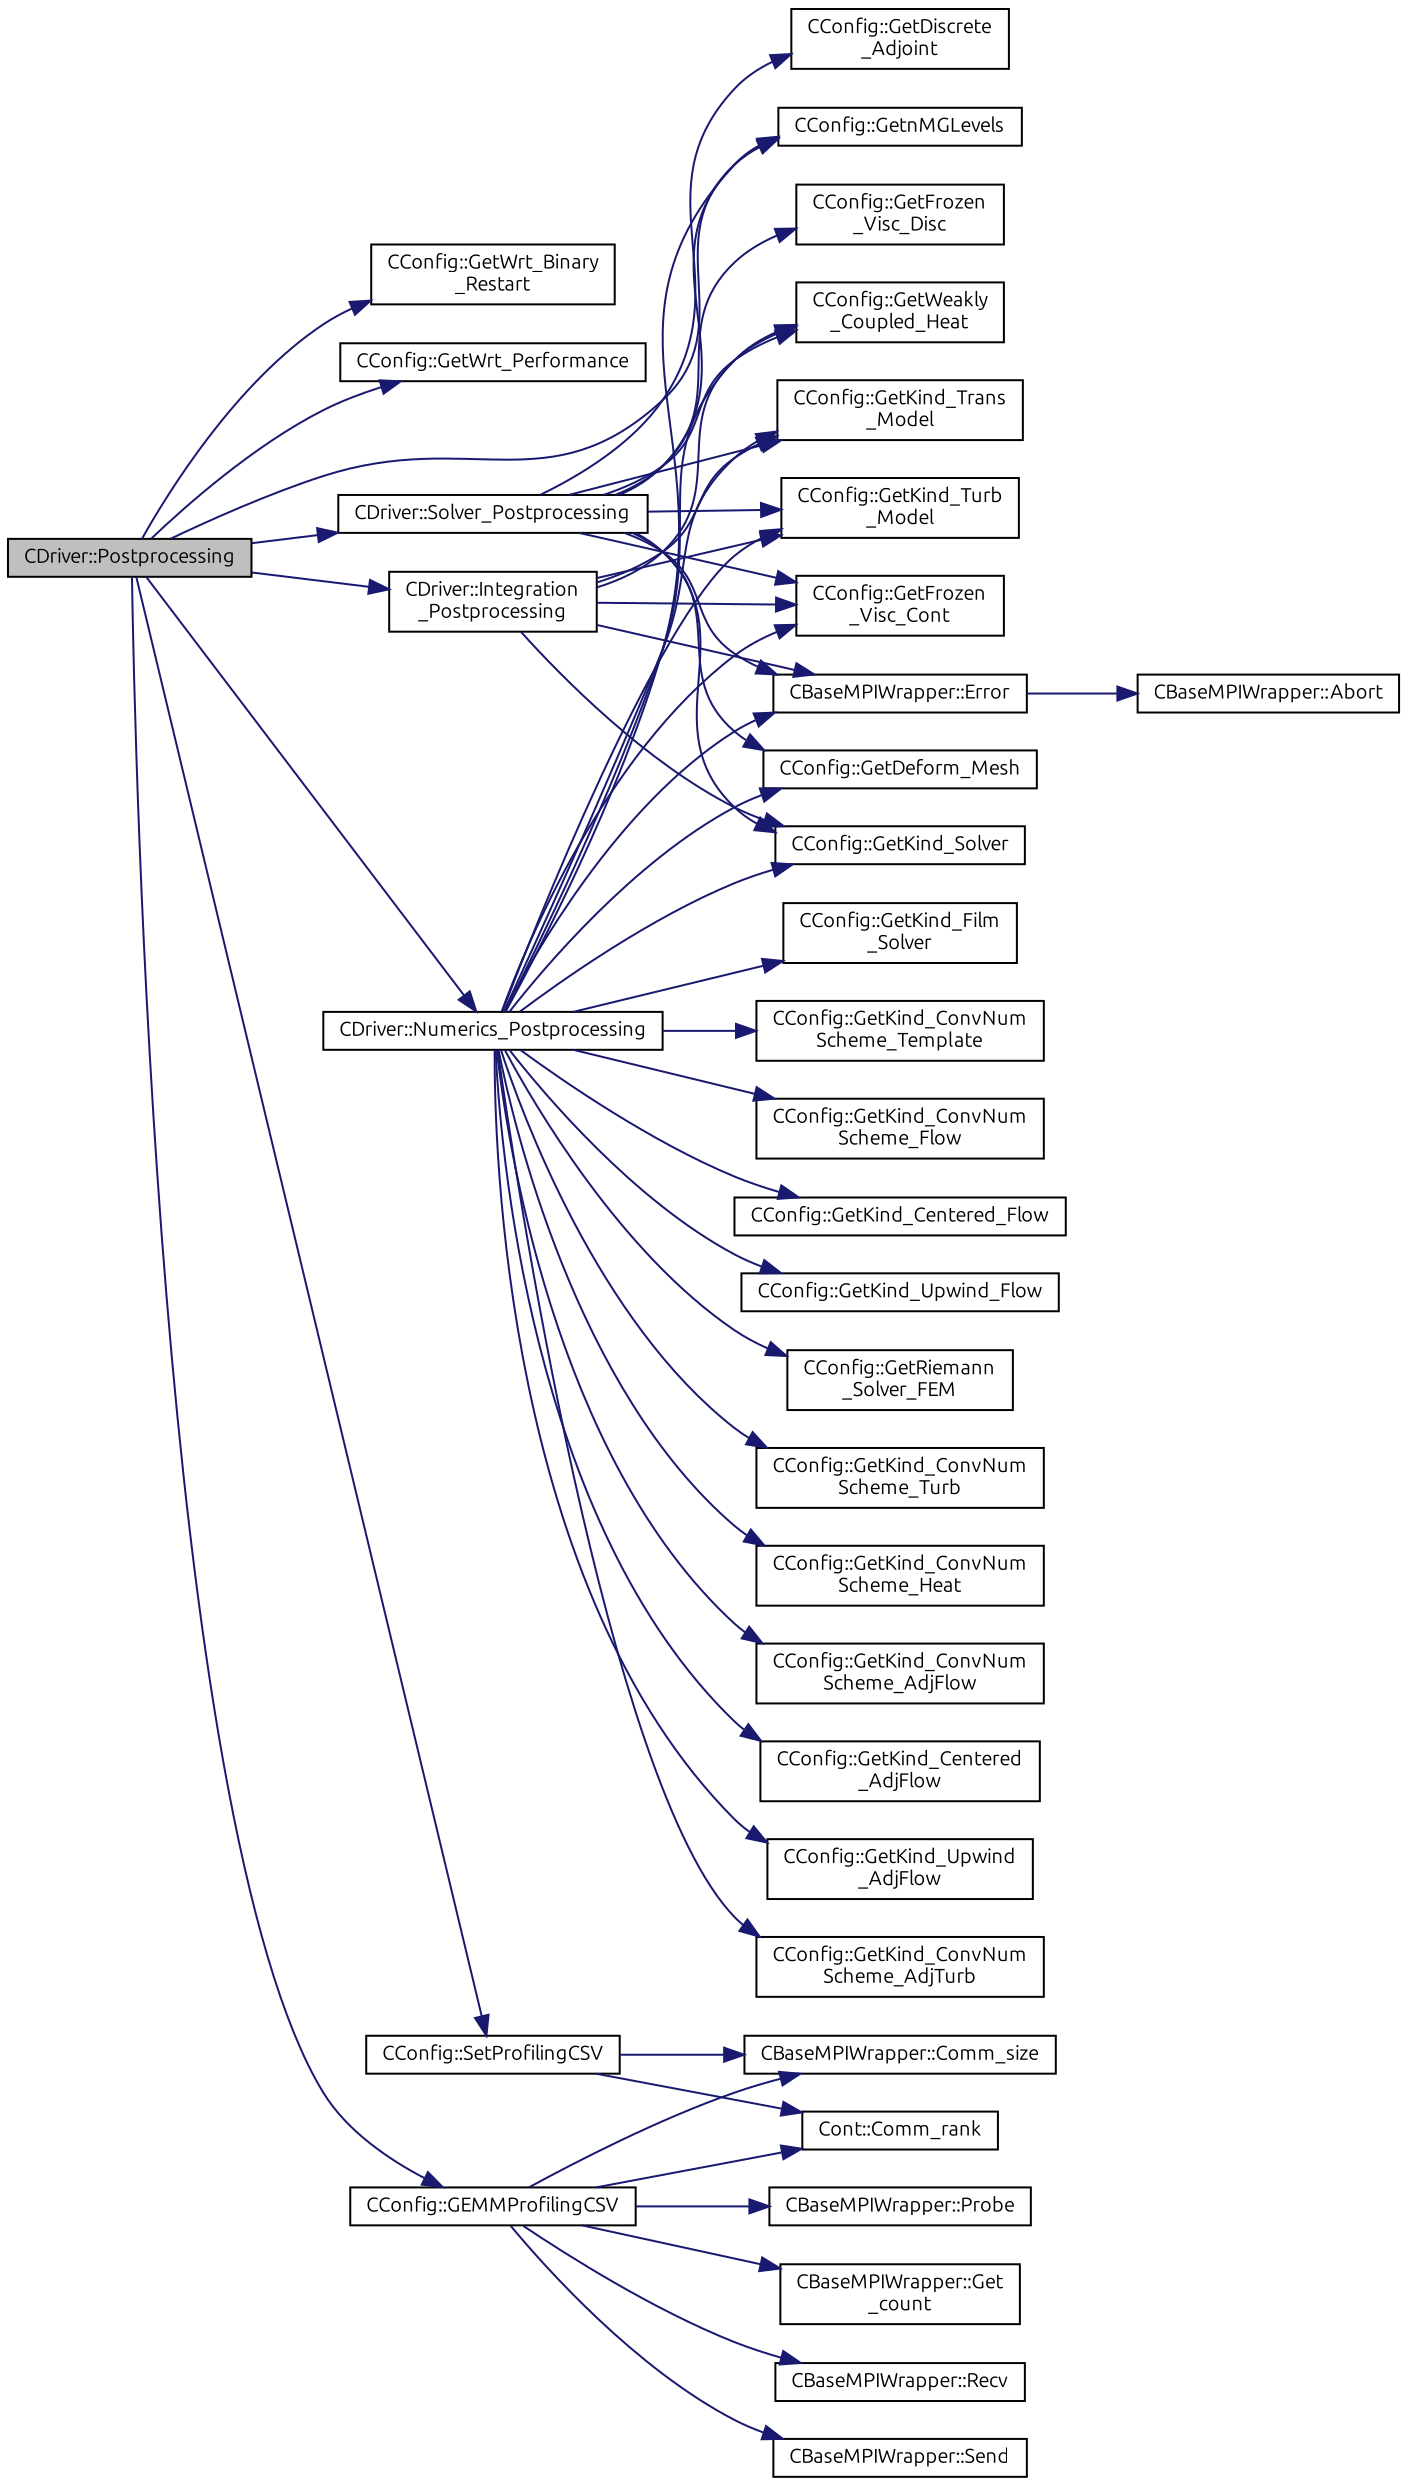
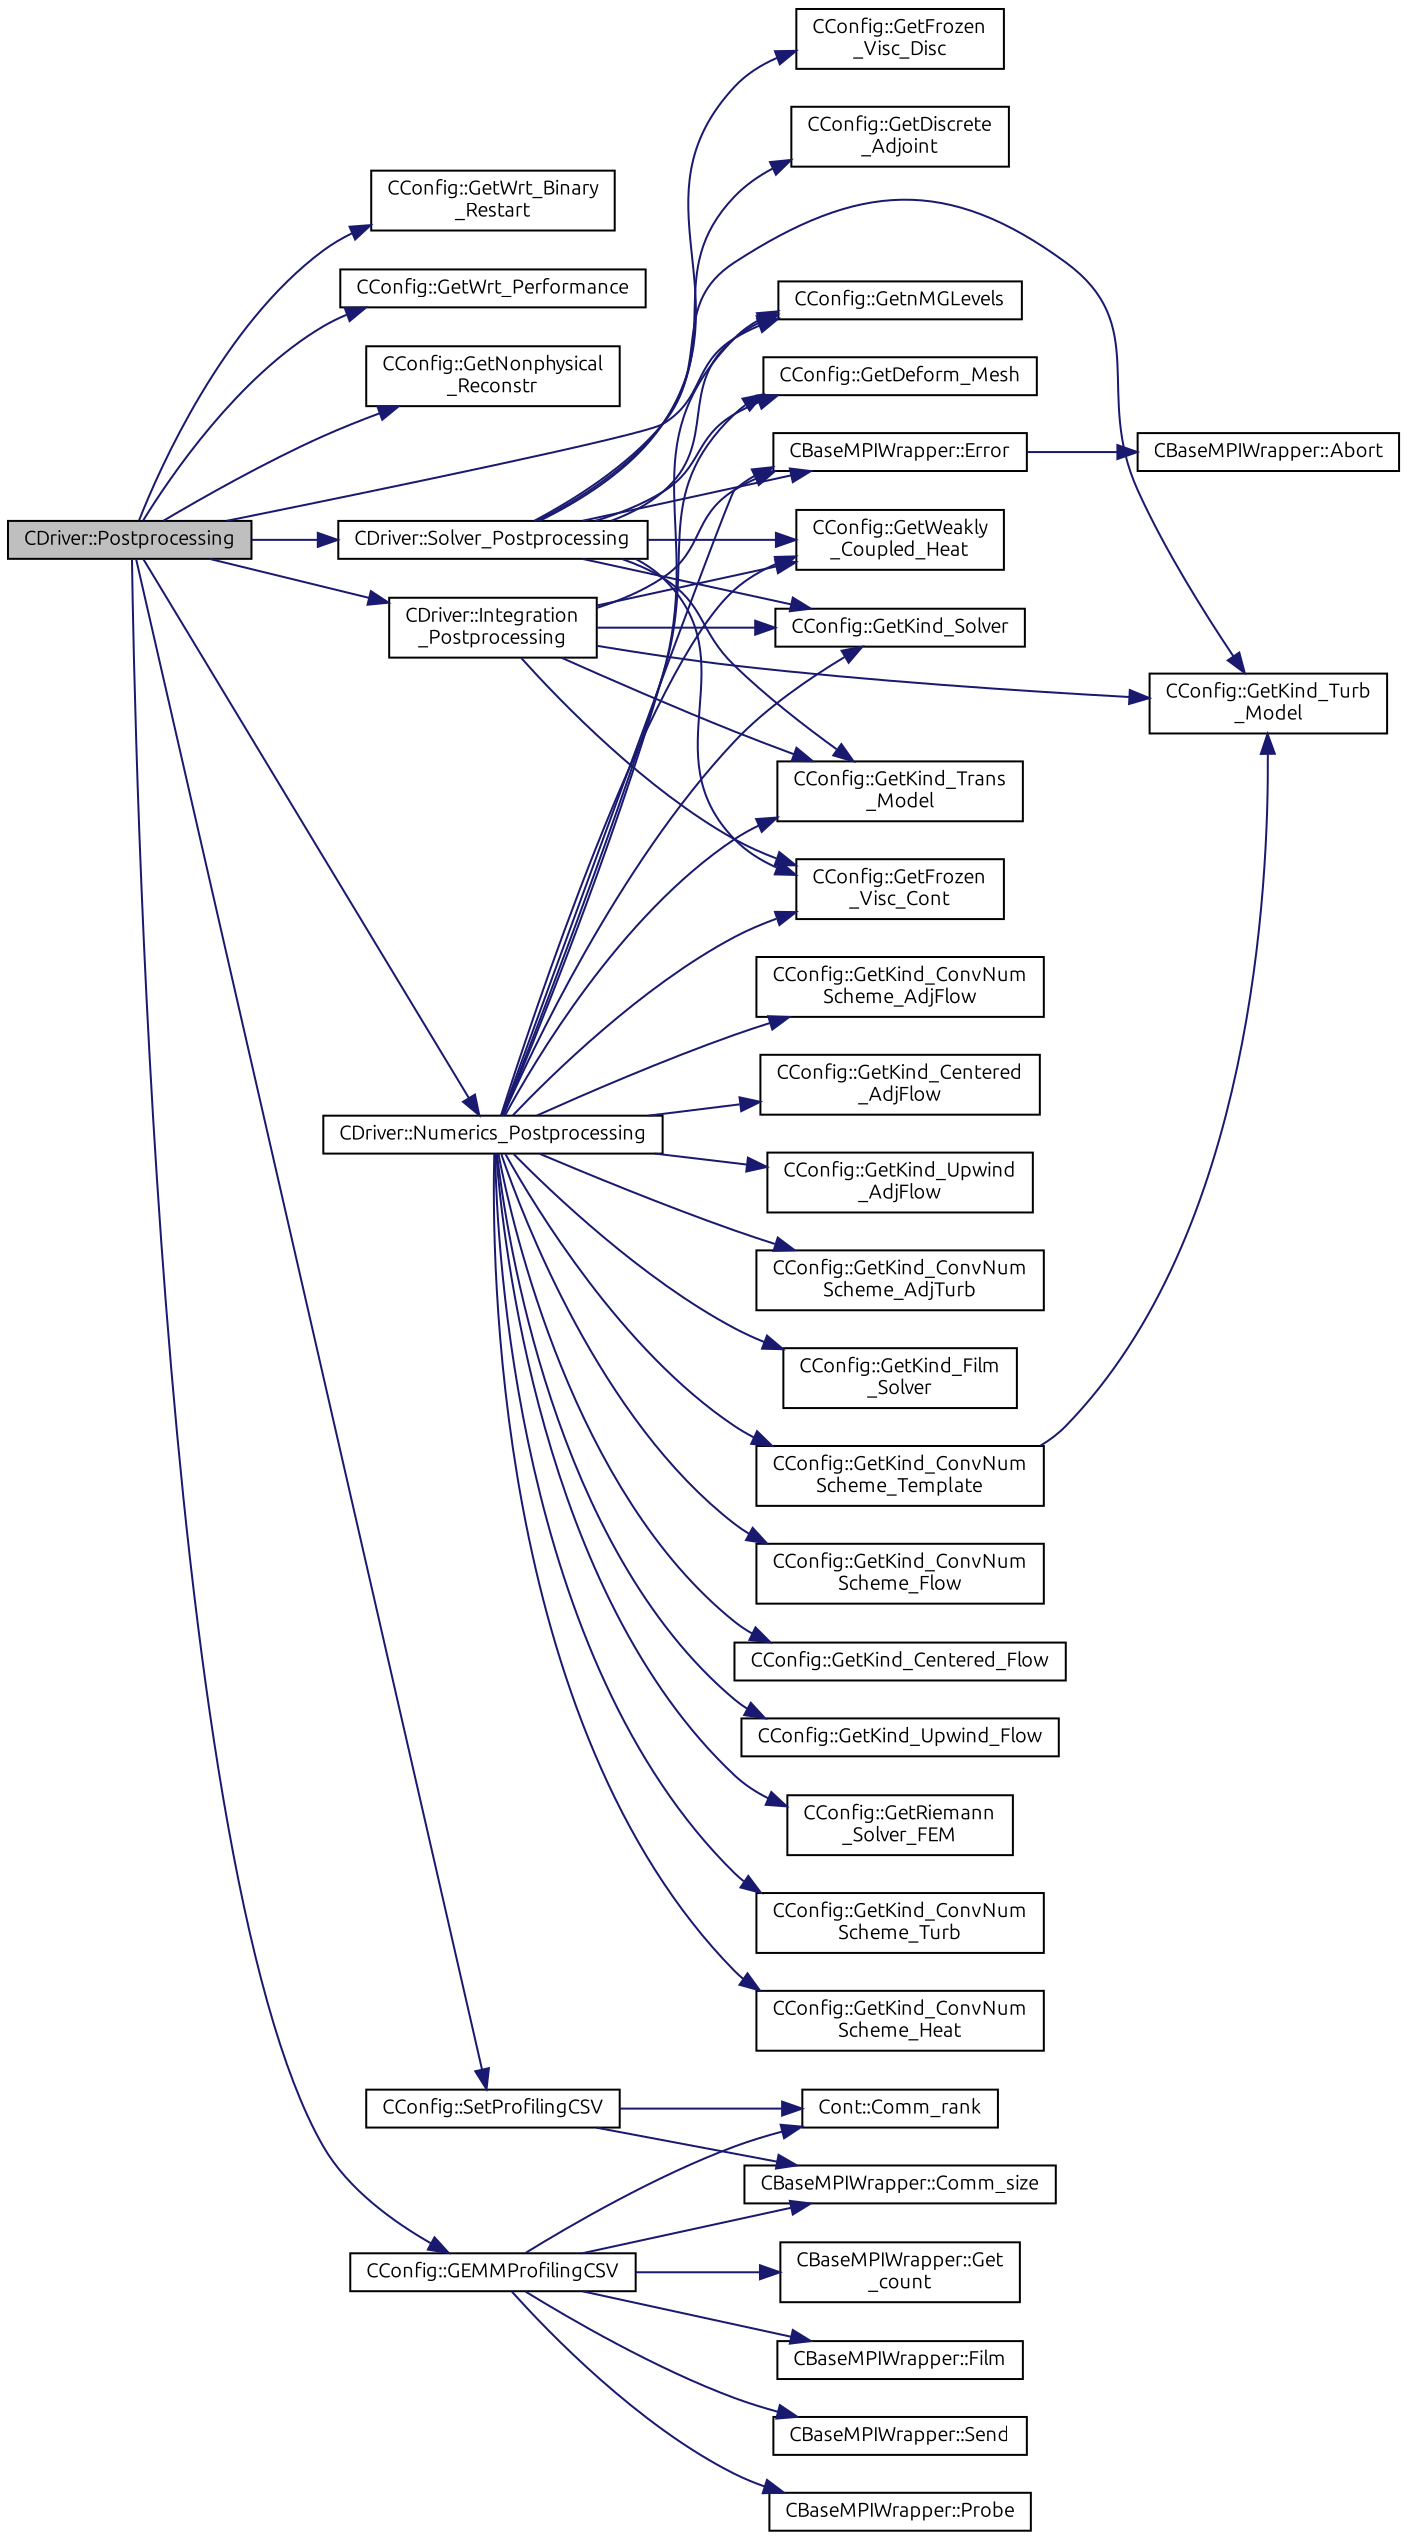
none -> (493, 376)
(609, 759) -> (1222, 1125)
(900, 2382) -> (900, 2360)
